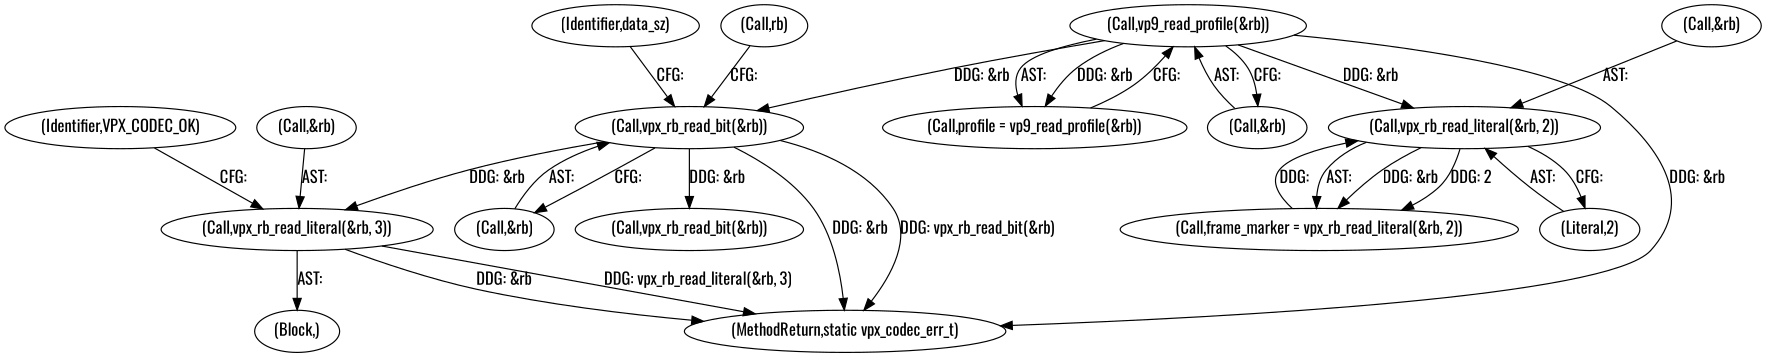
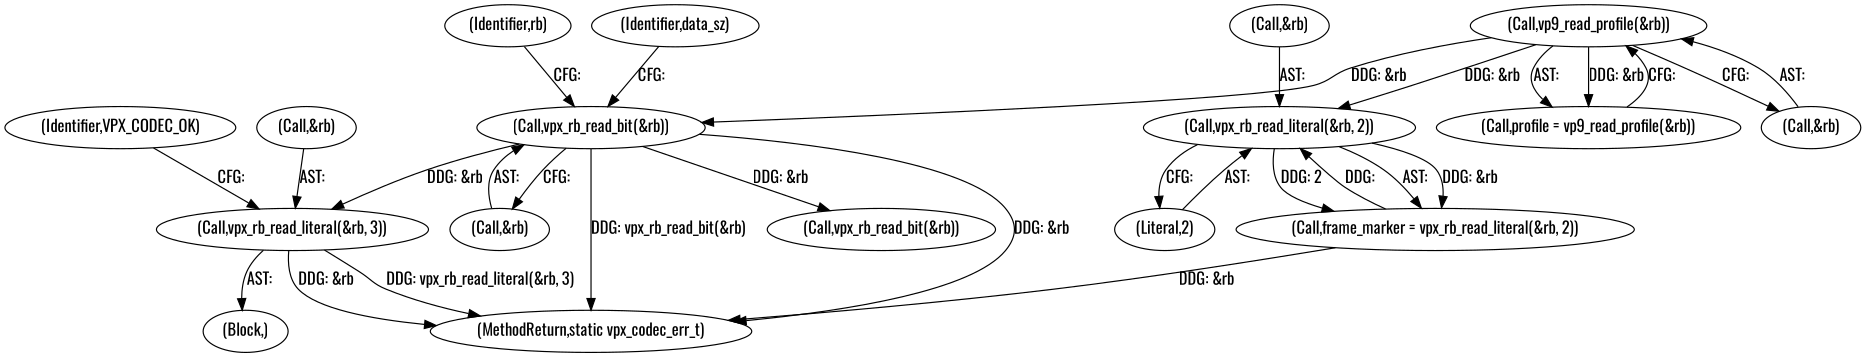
(764, 26) -> (508, 26)
(1582, 276) -> (1039, 291)
